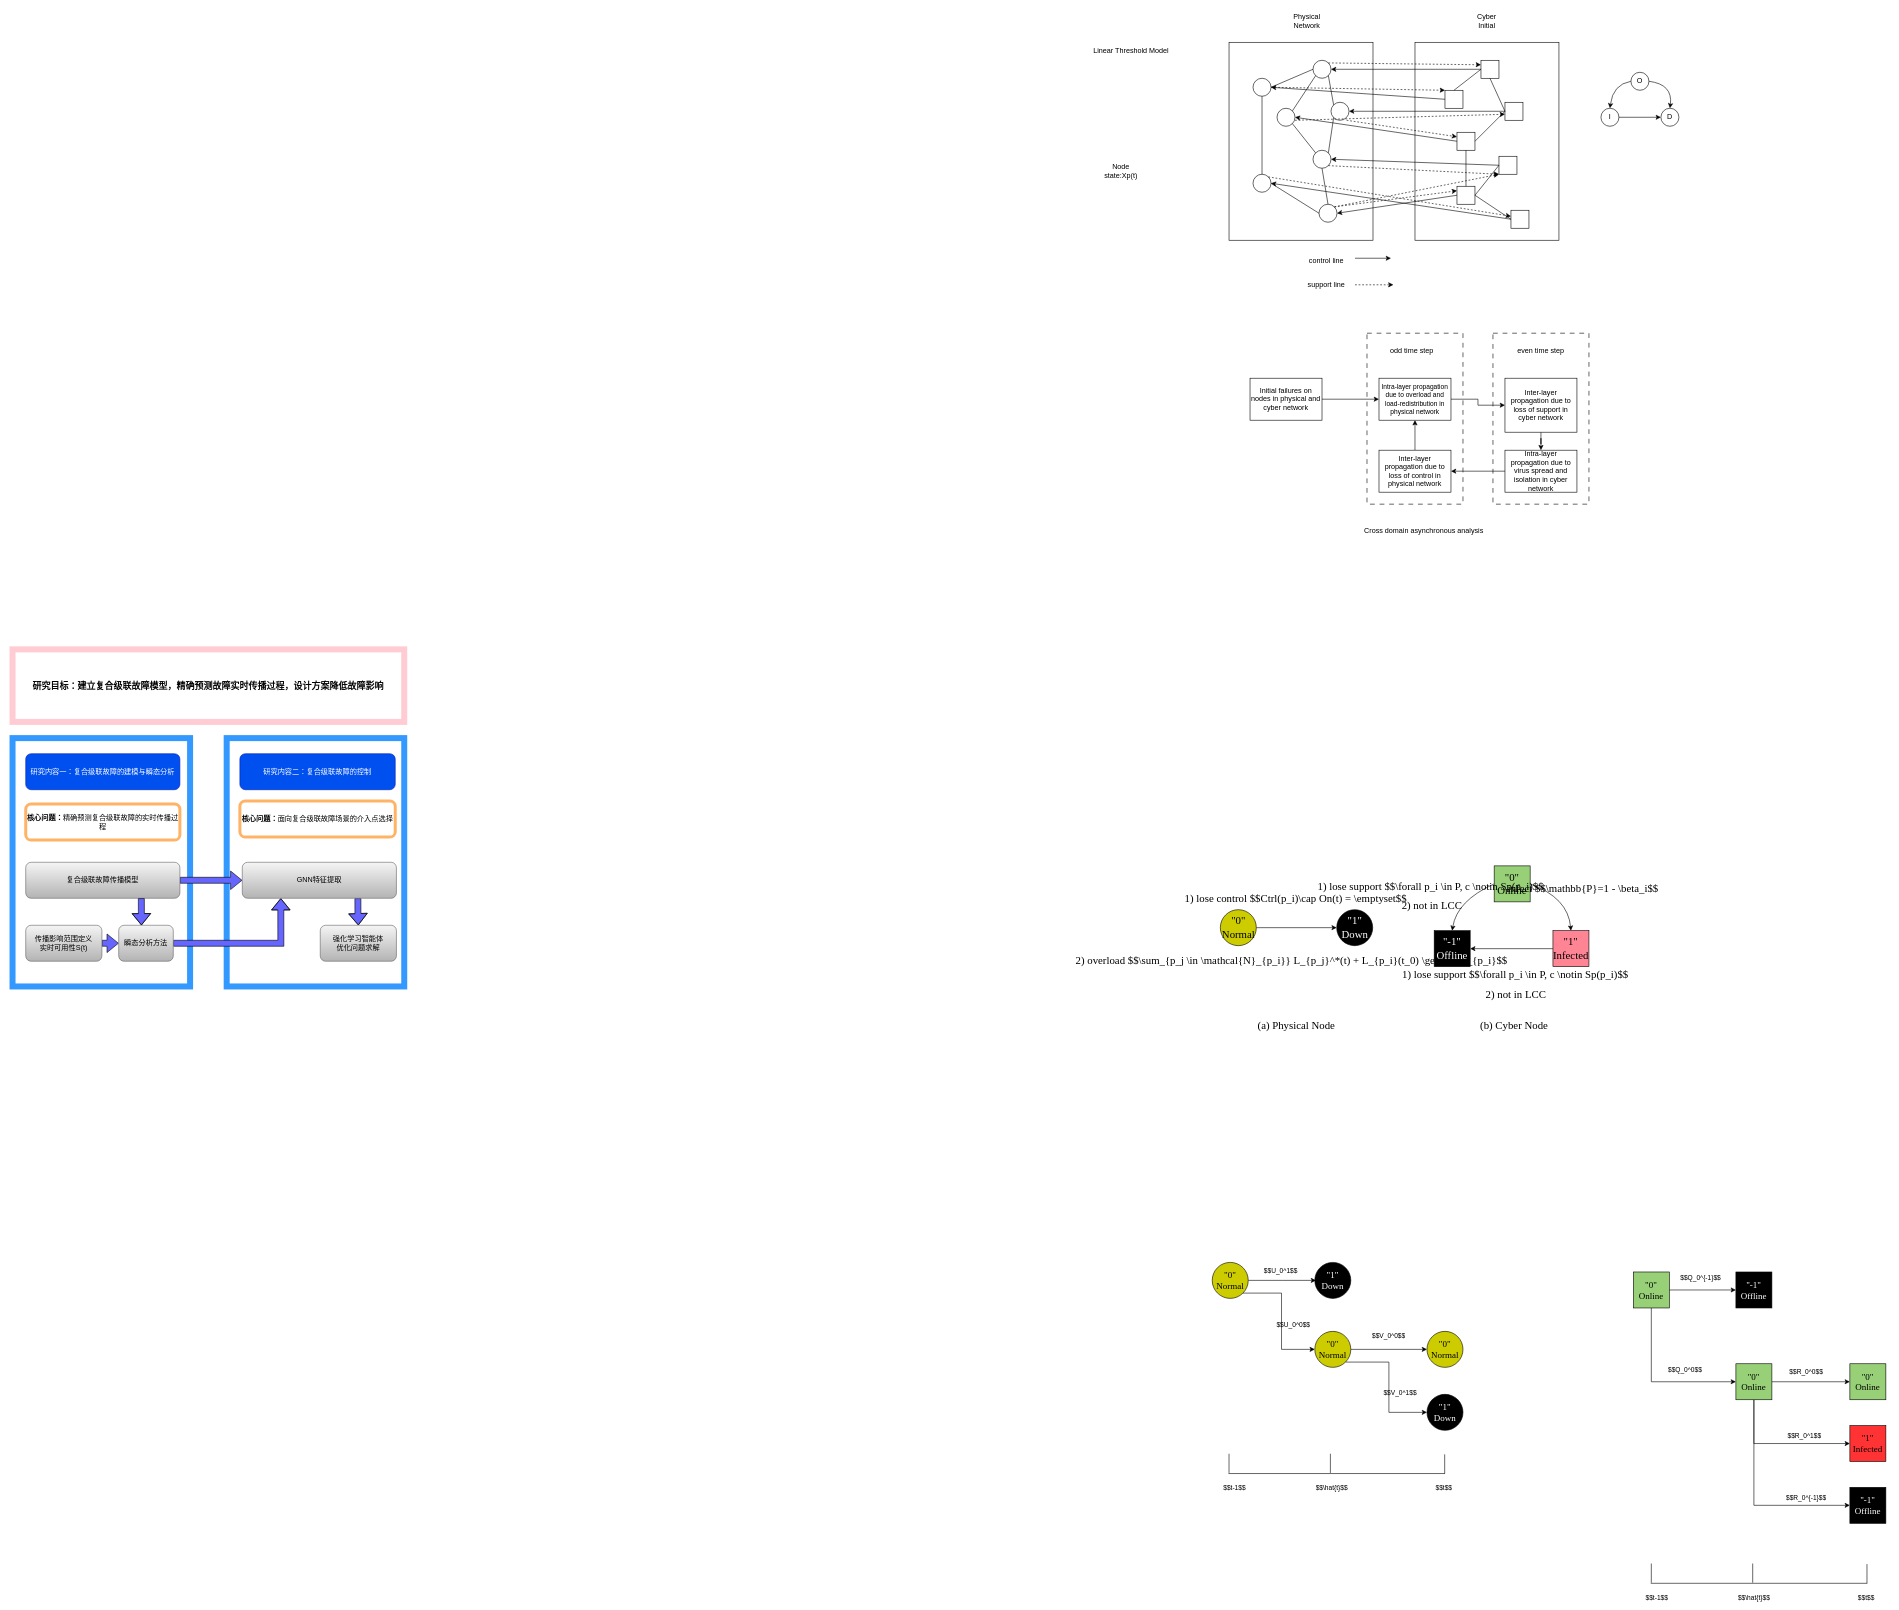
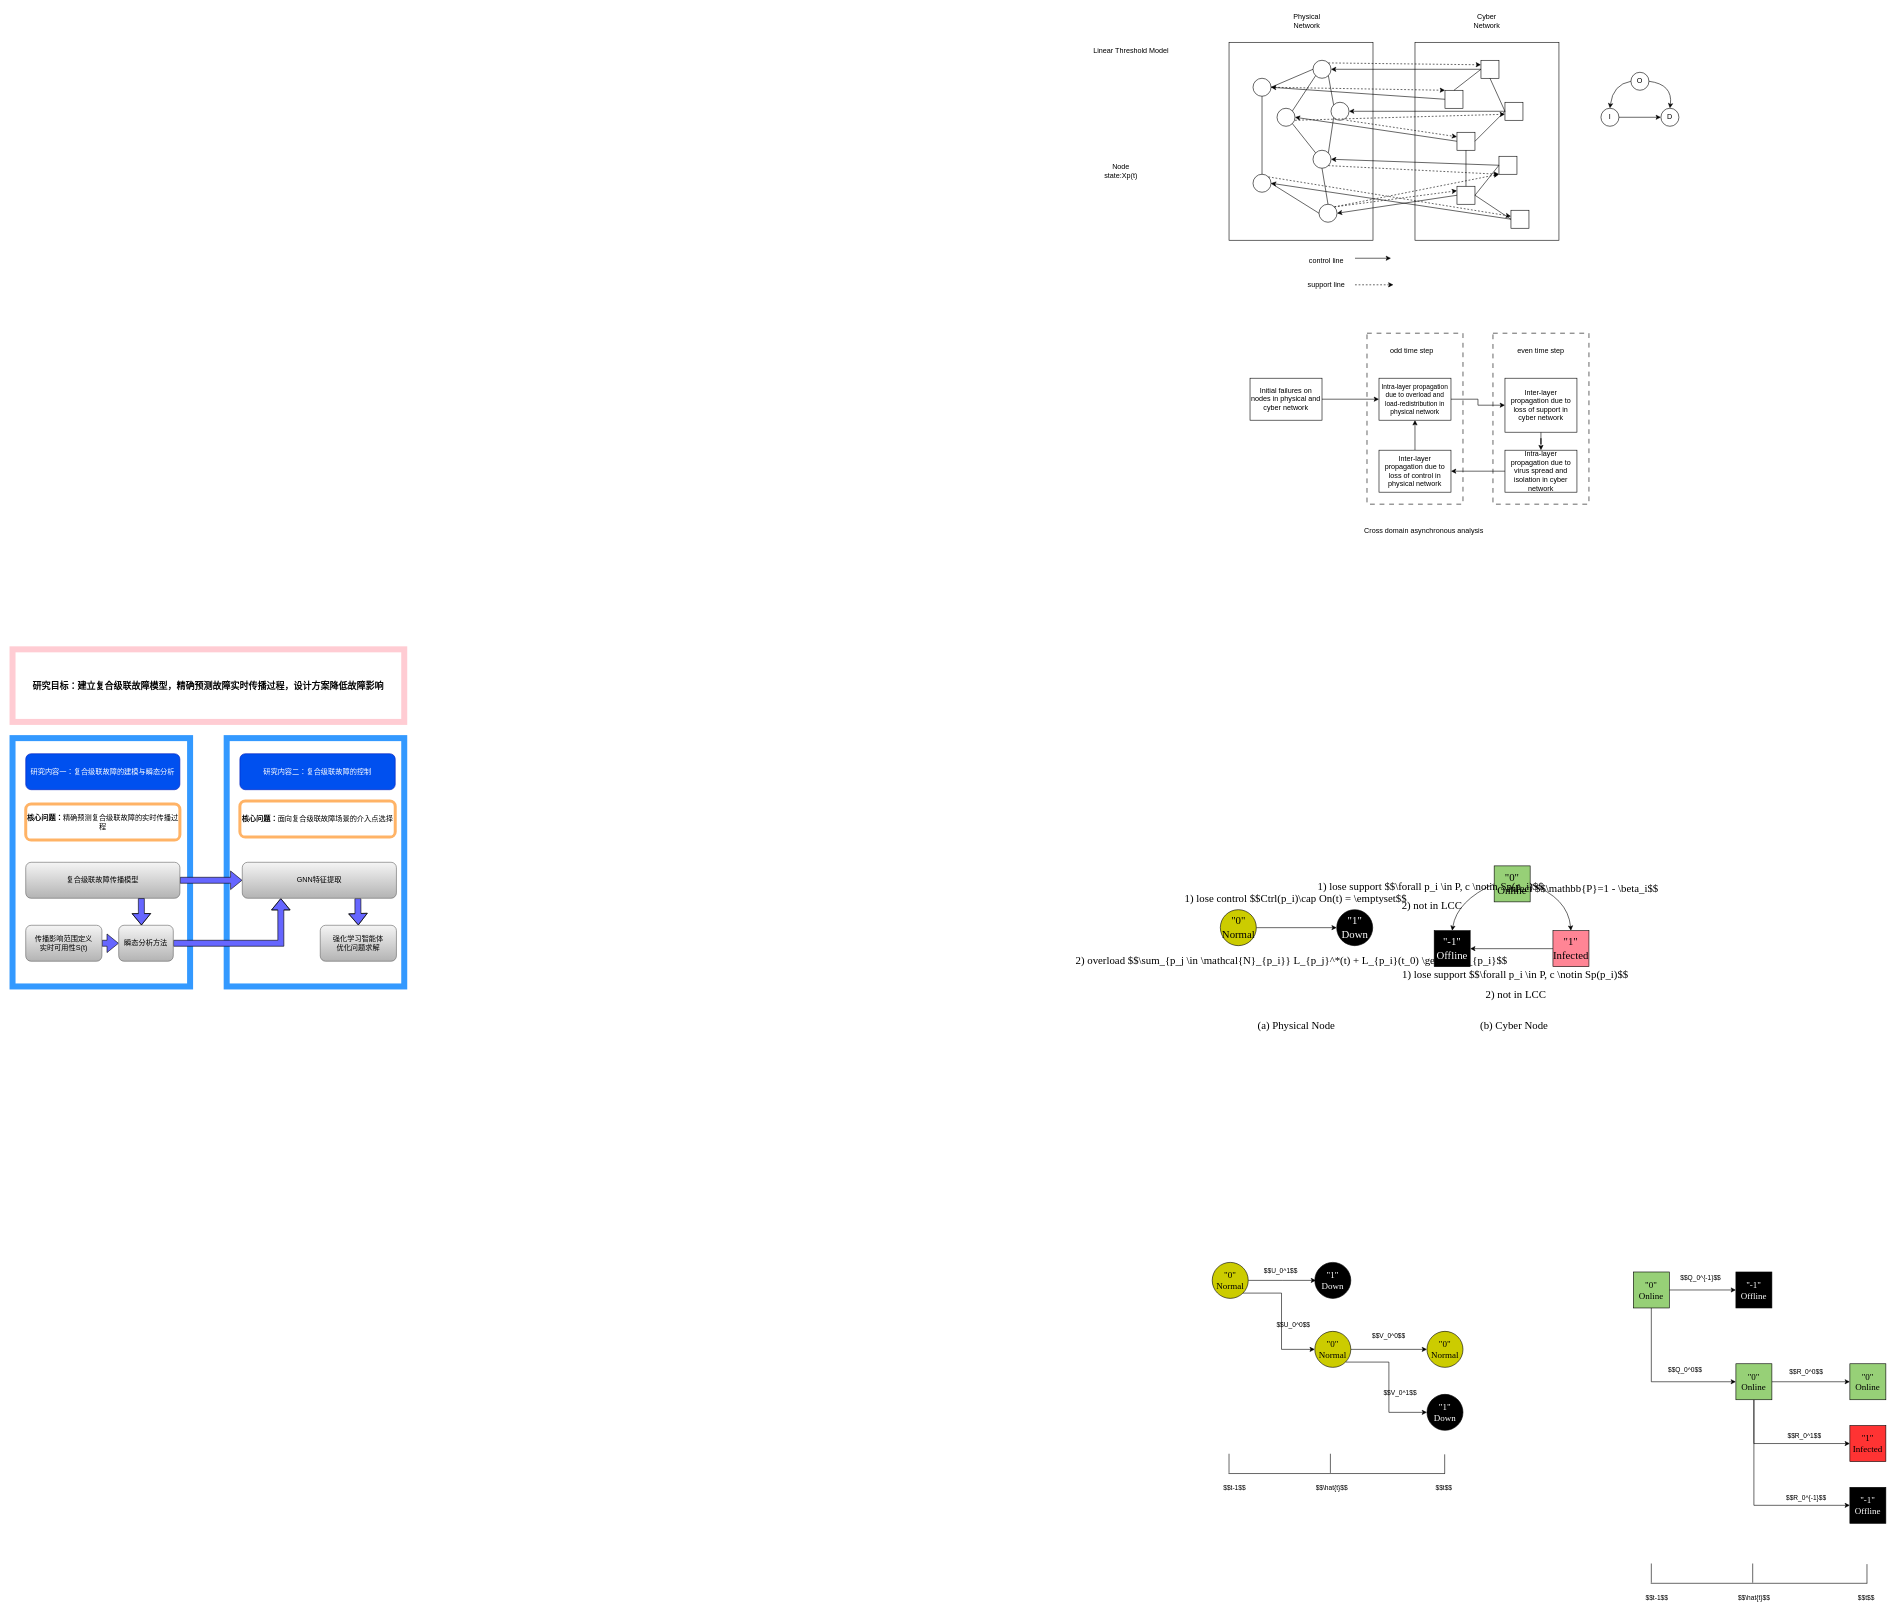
(1487, 21) -> (1487, 21)
